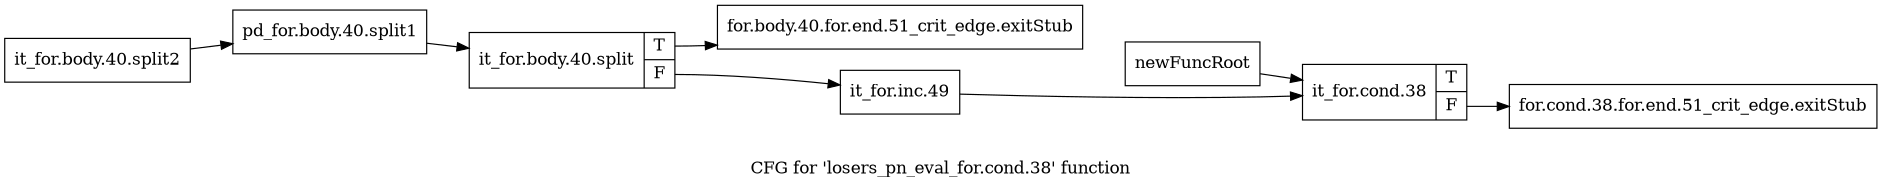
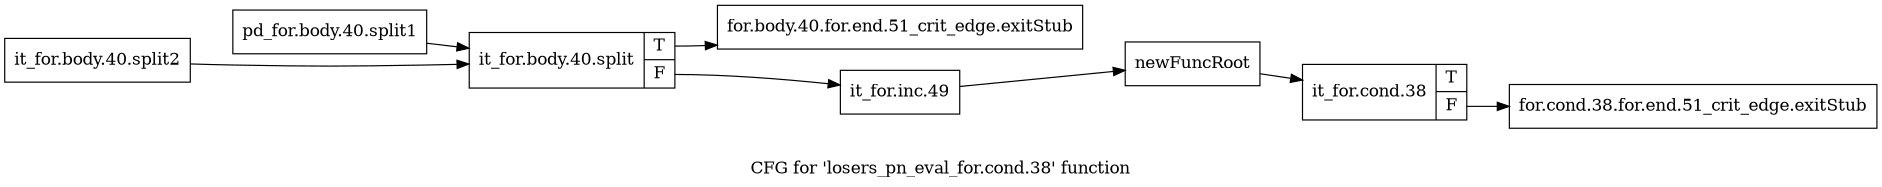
(206, 47) -> (324, 66)
(1125, 97) -> (1037, 79)
